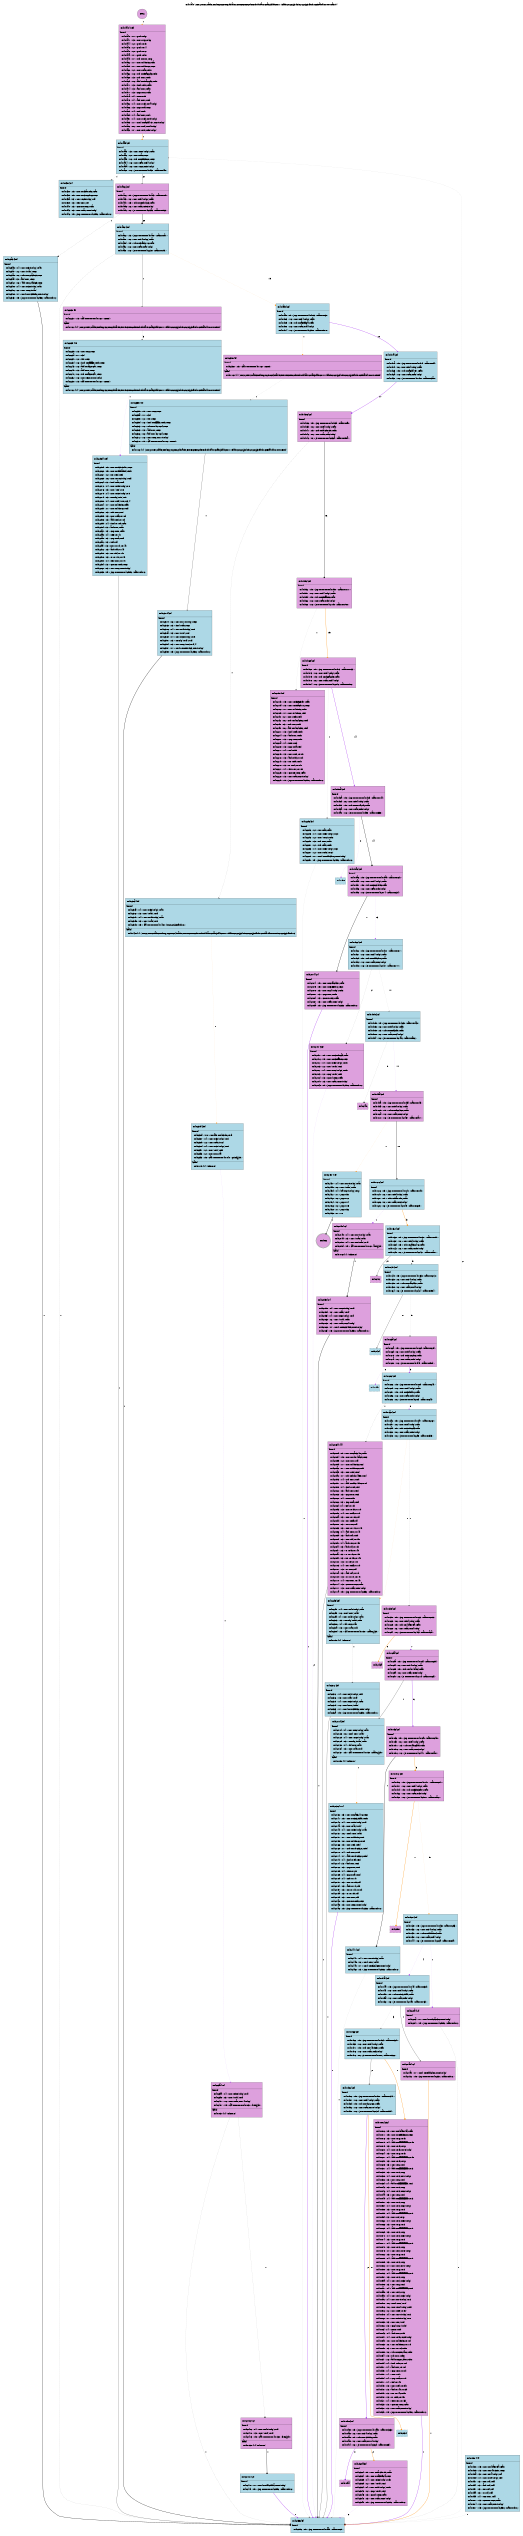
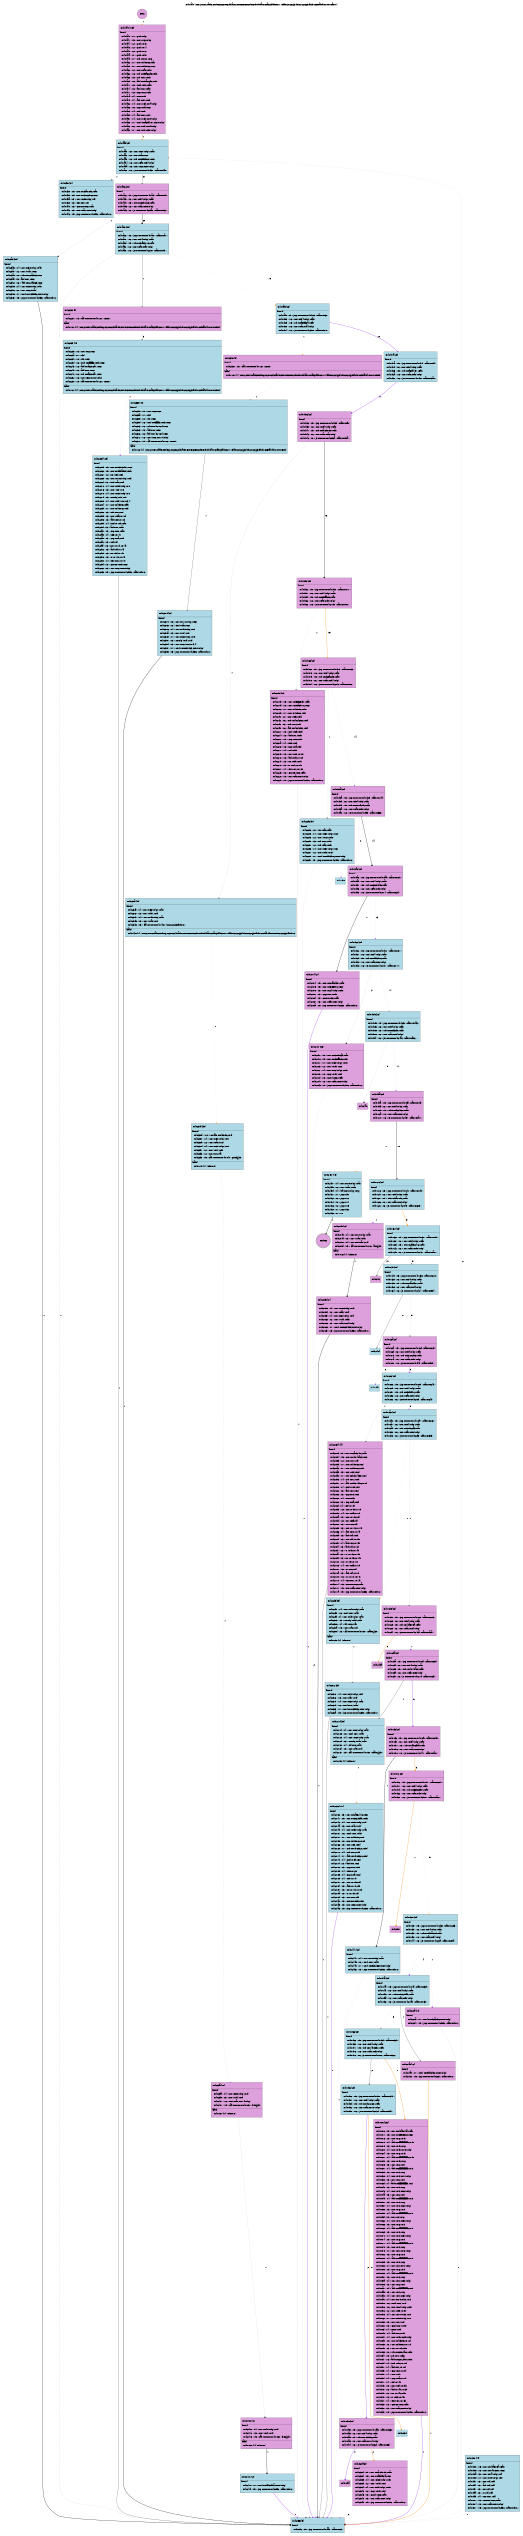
(343, 736) -> (343, 736)
(186, 2344) -> (298, 1652)
